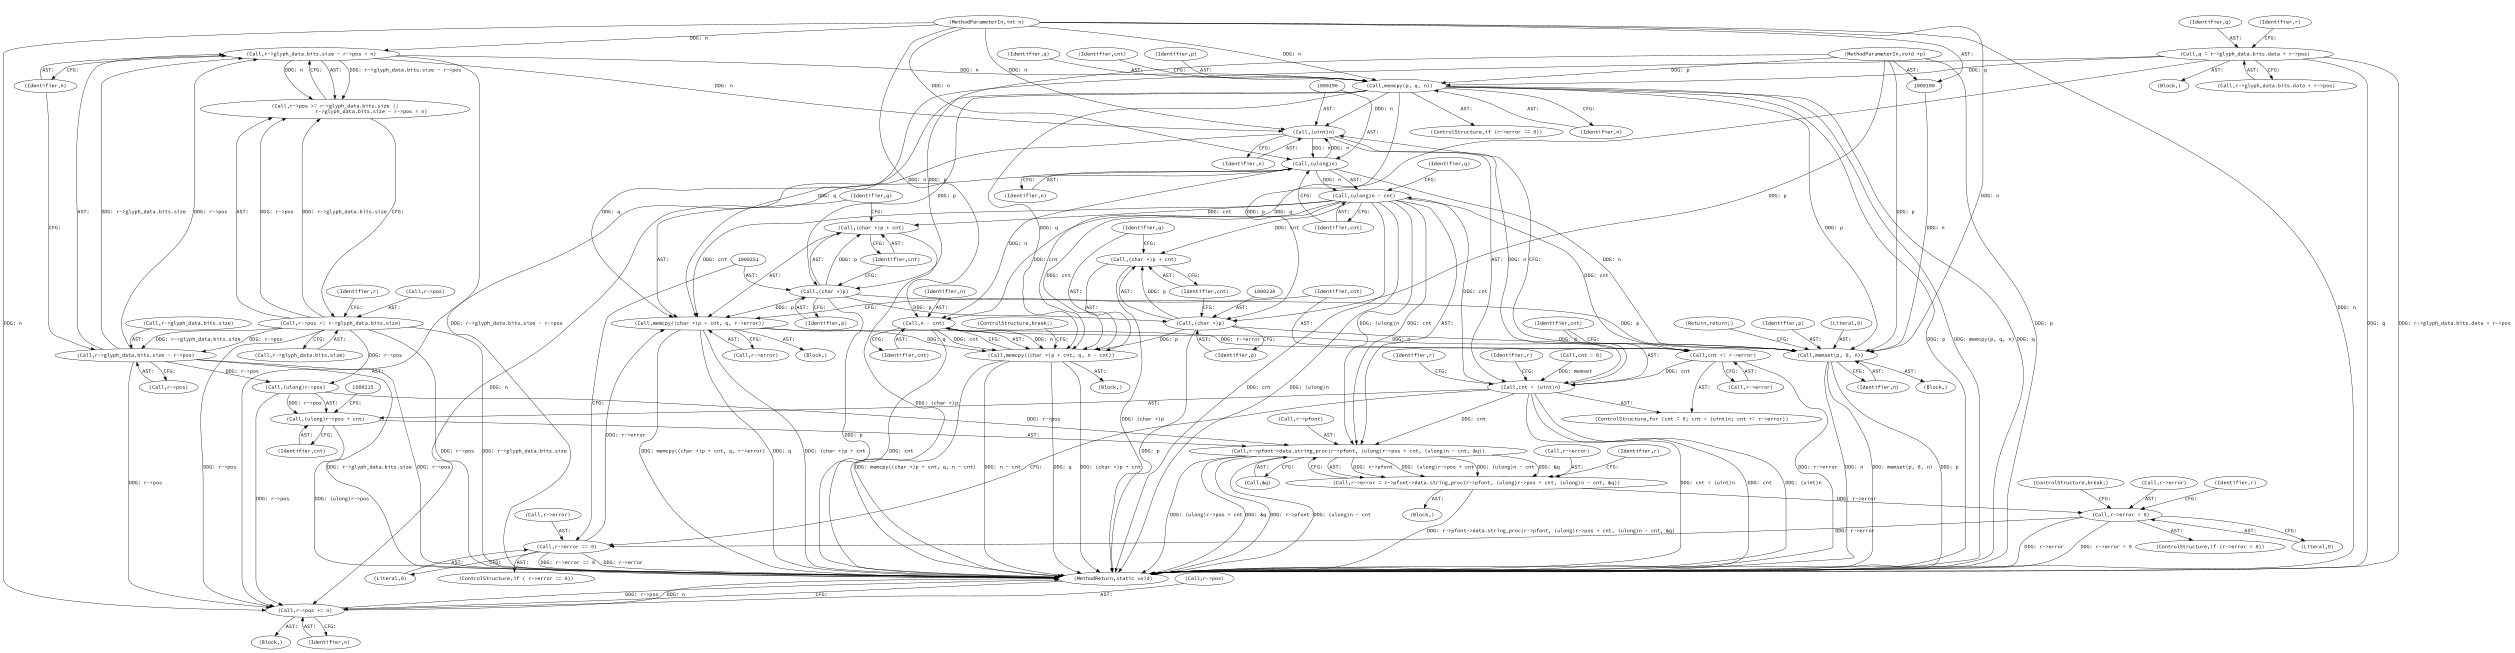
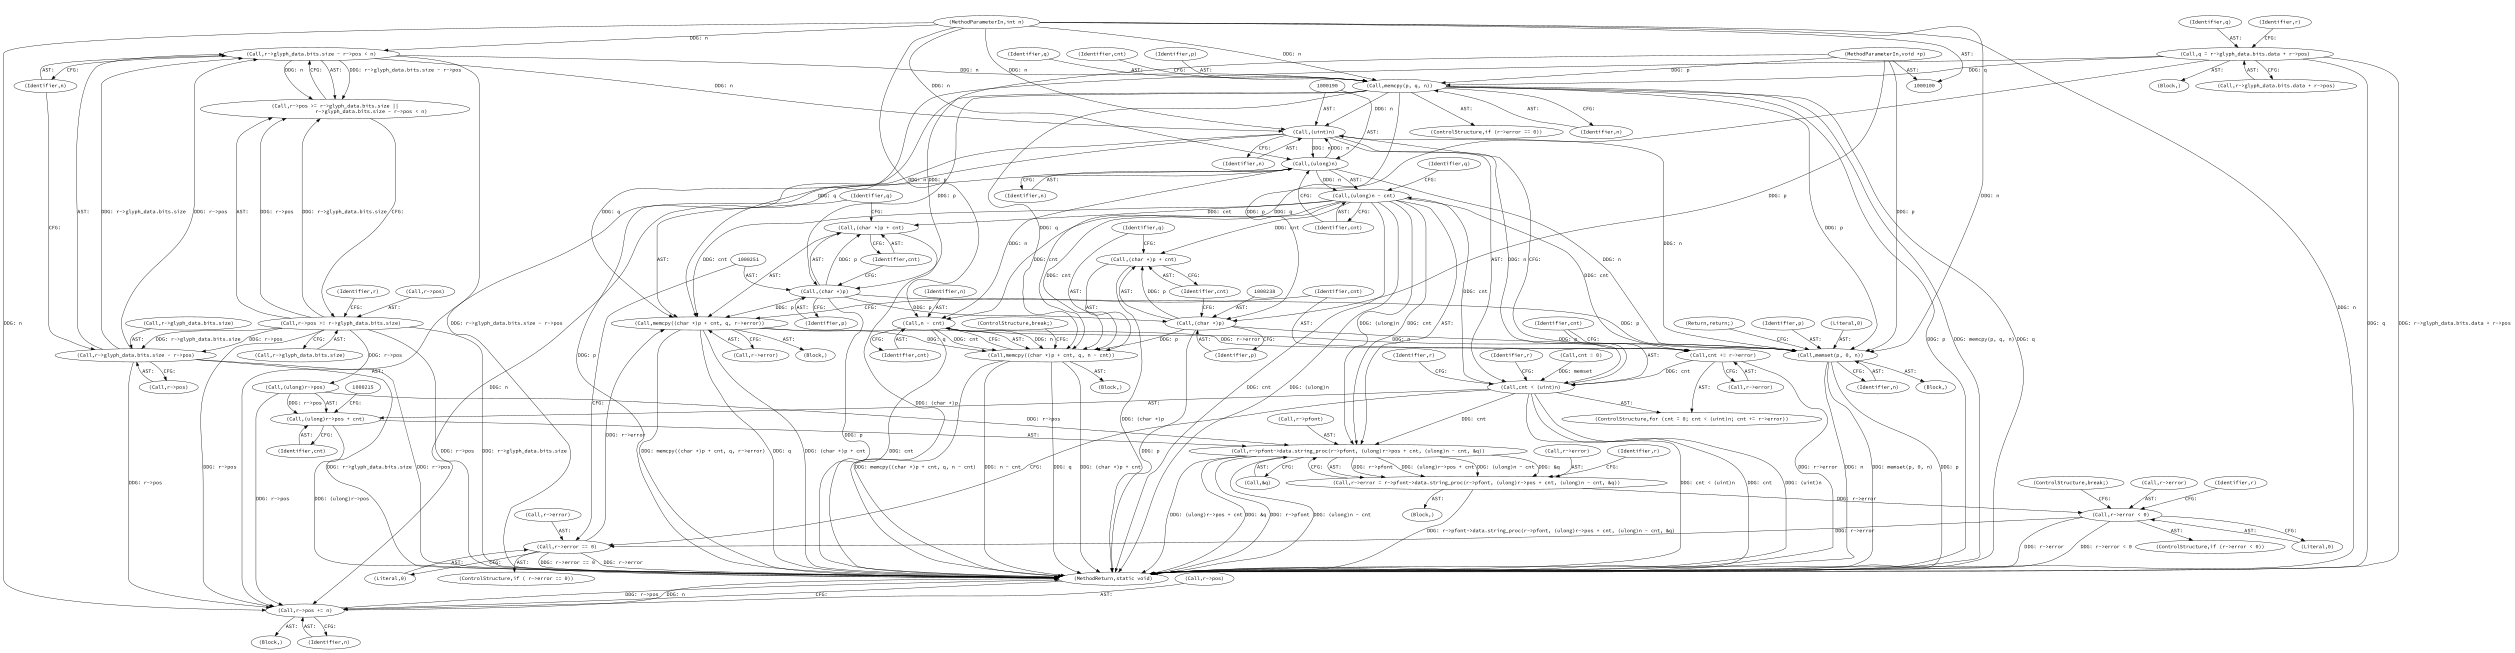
(1925, 233) -> (1650, 153)
(218, 372) -> none
(1990, 561) -> (619, 262)
